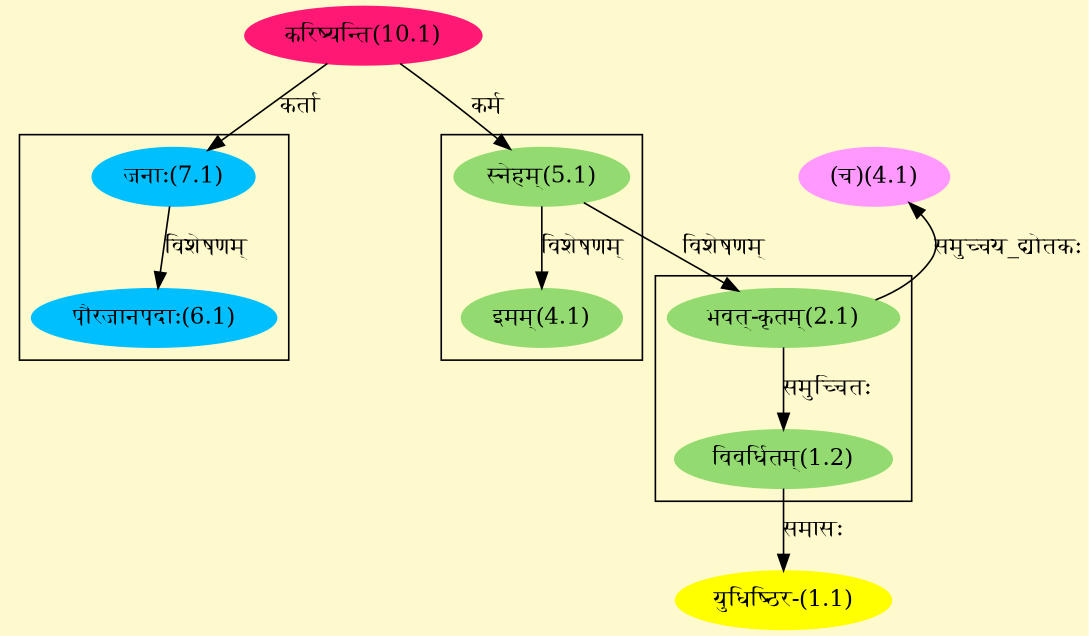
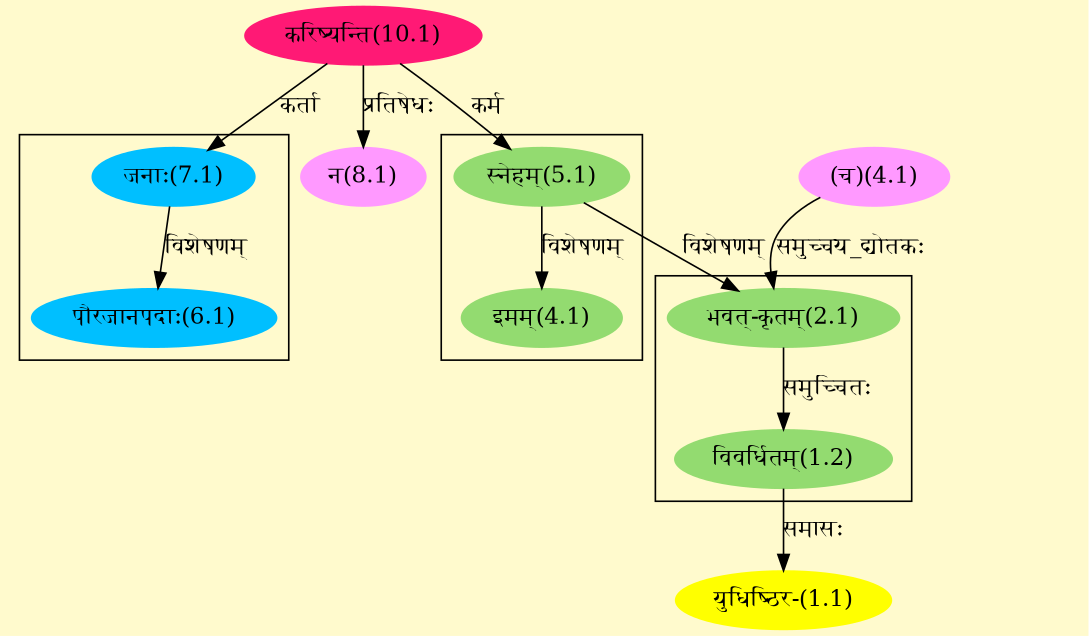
none -> (363, 177)
(925, 267) -> (783, 227)
